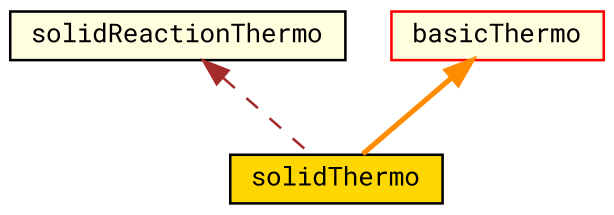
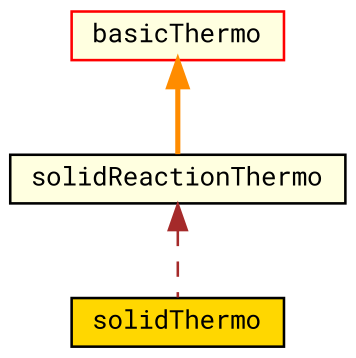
(407, 116) -> (178, 121)
